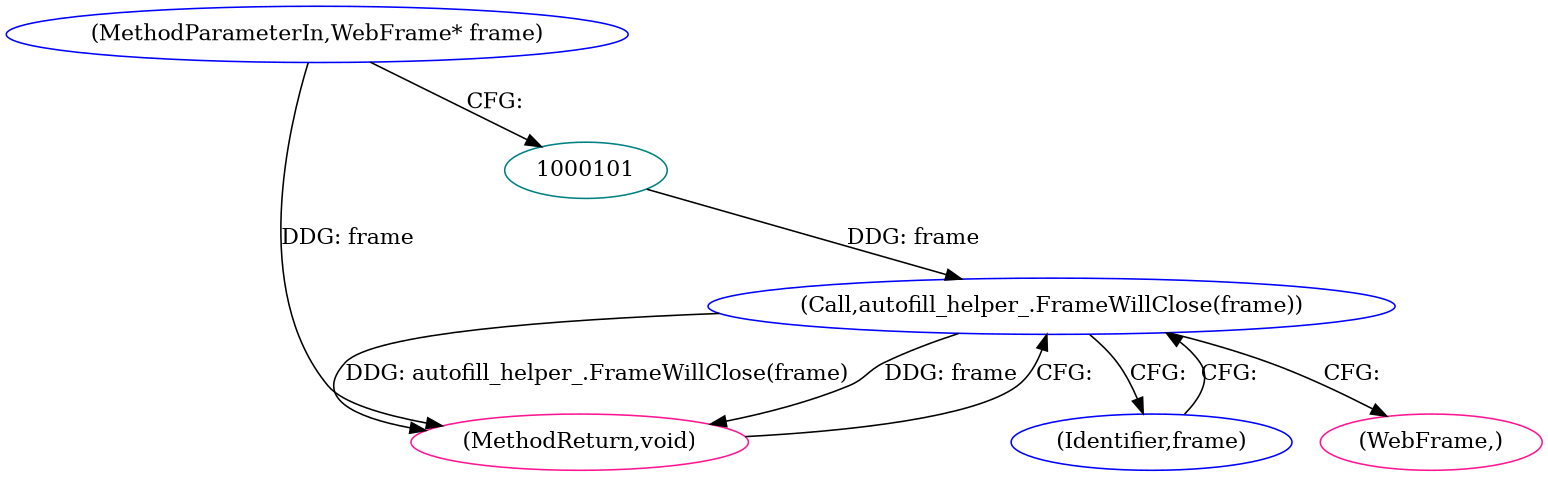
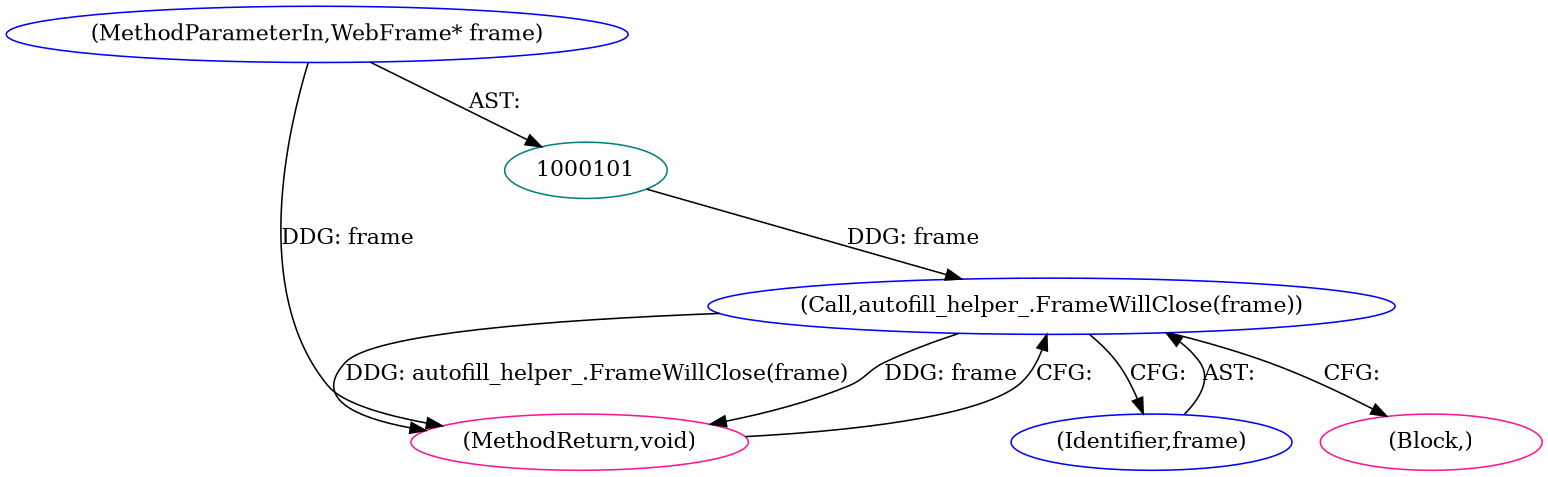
(498, 102) -> (498, 102)
(1233, 374) -> (1233, 374)
(1431, 442) -> (1431, 442)
